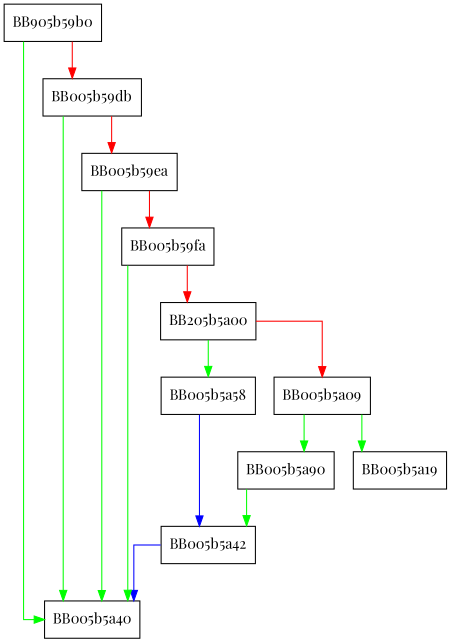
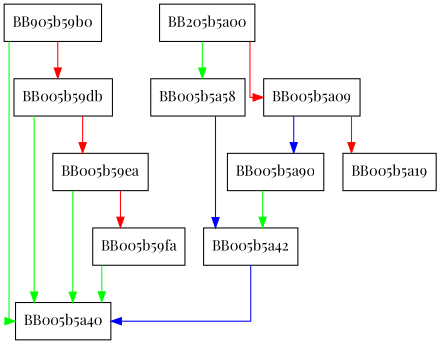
(187, 279) -> none
(304, 428) -> (294, 129)
(362, 428) -> (352, 129)
